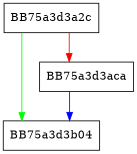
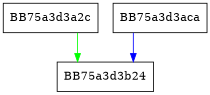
(69, 43) -> none
(51, 136) -> (105, 77)
